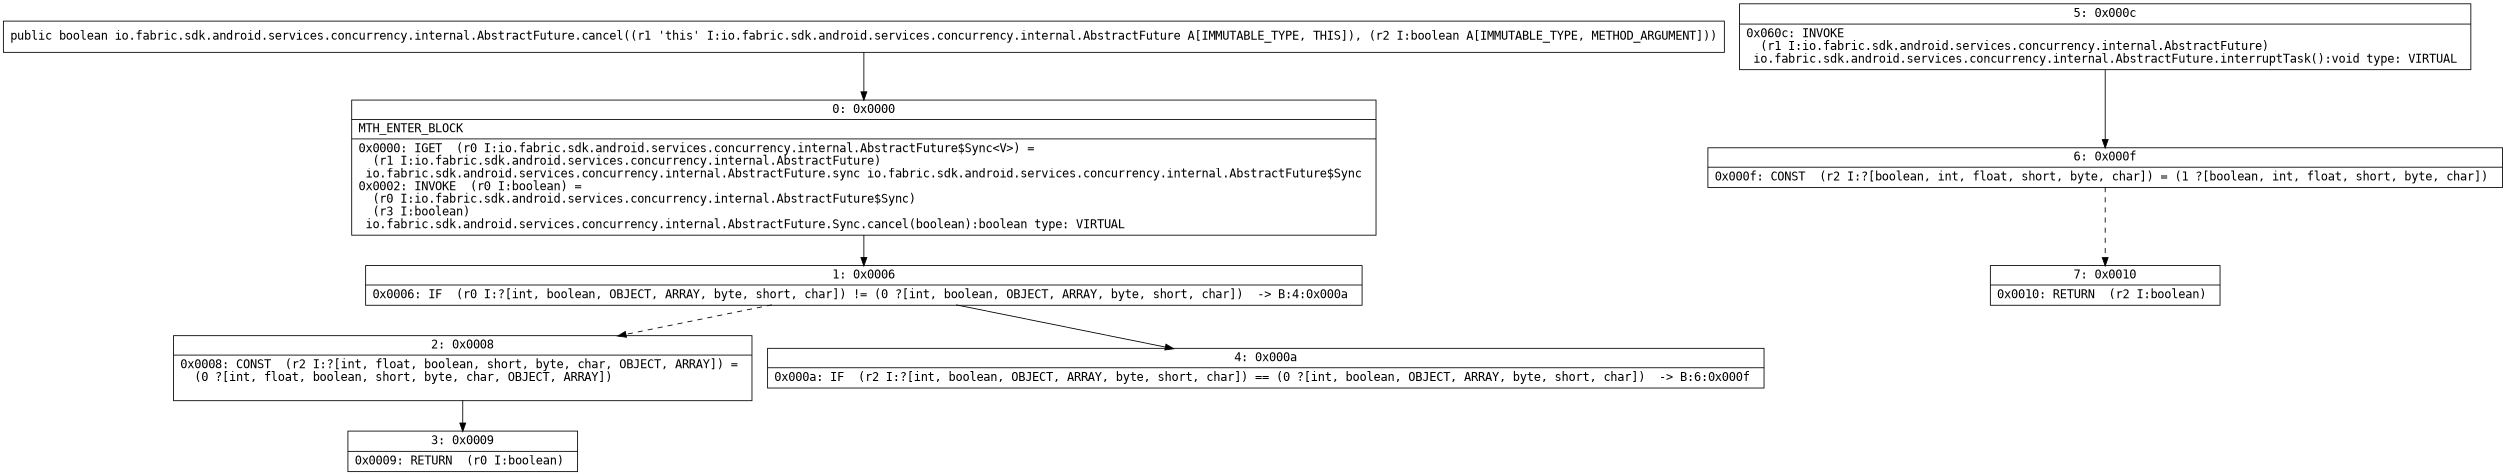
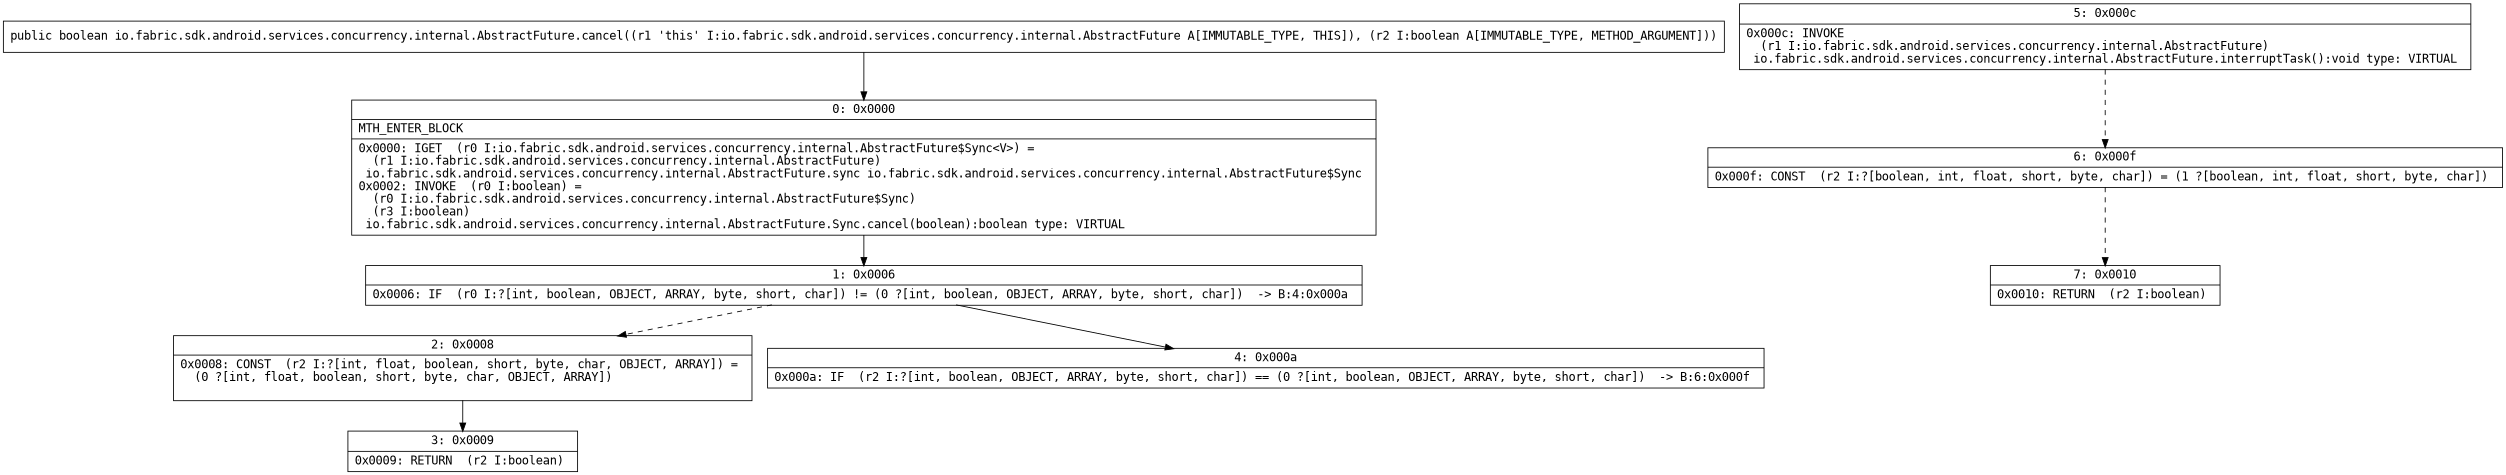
(1802, 34) -> (1802, 34)
(2105, 104) -> (2105, 104)
(463, 461) -> (463, 461)
